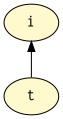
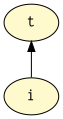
(31, 65) -> (31, 65)
